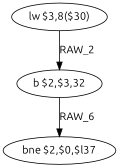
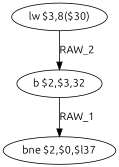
(77, 117) -> (77, 117)
